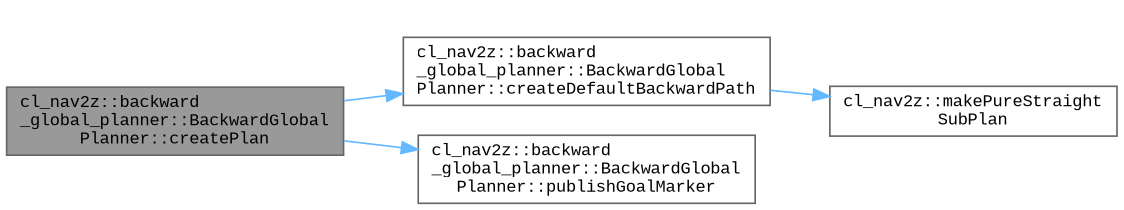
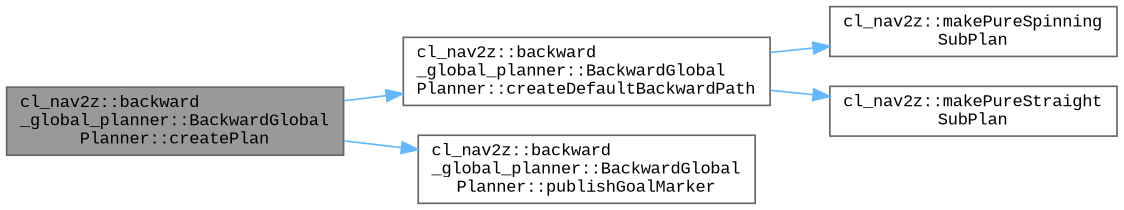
none -> (973, 32)
